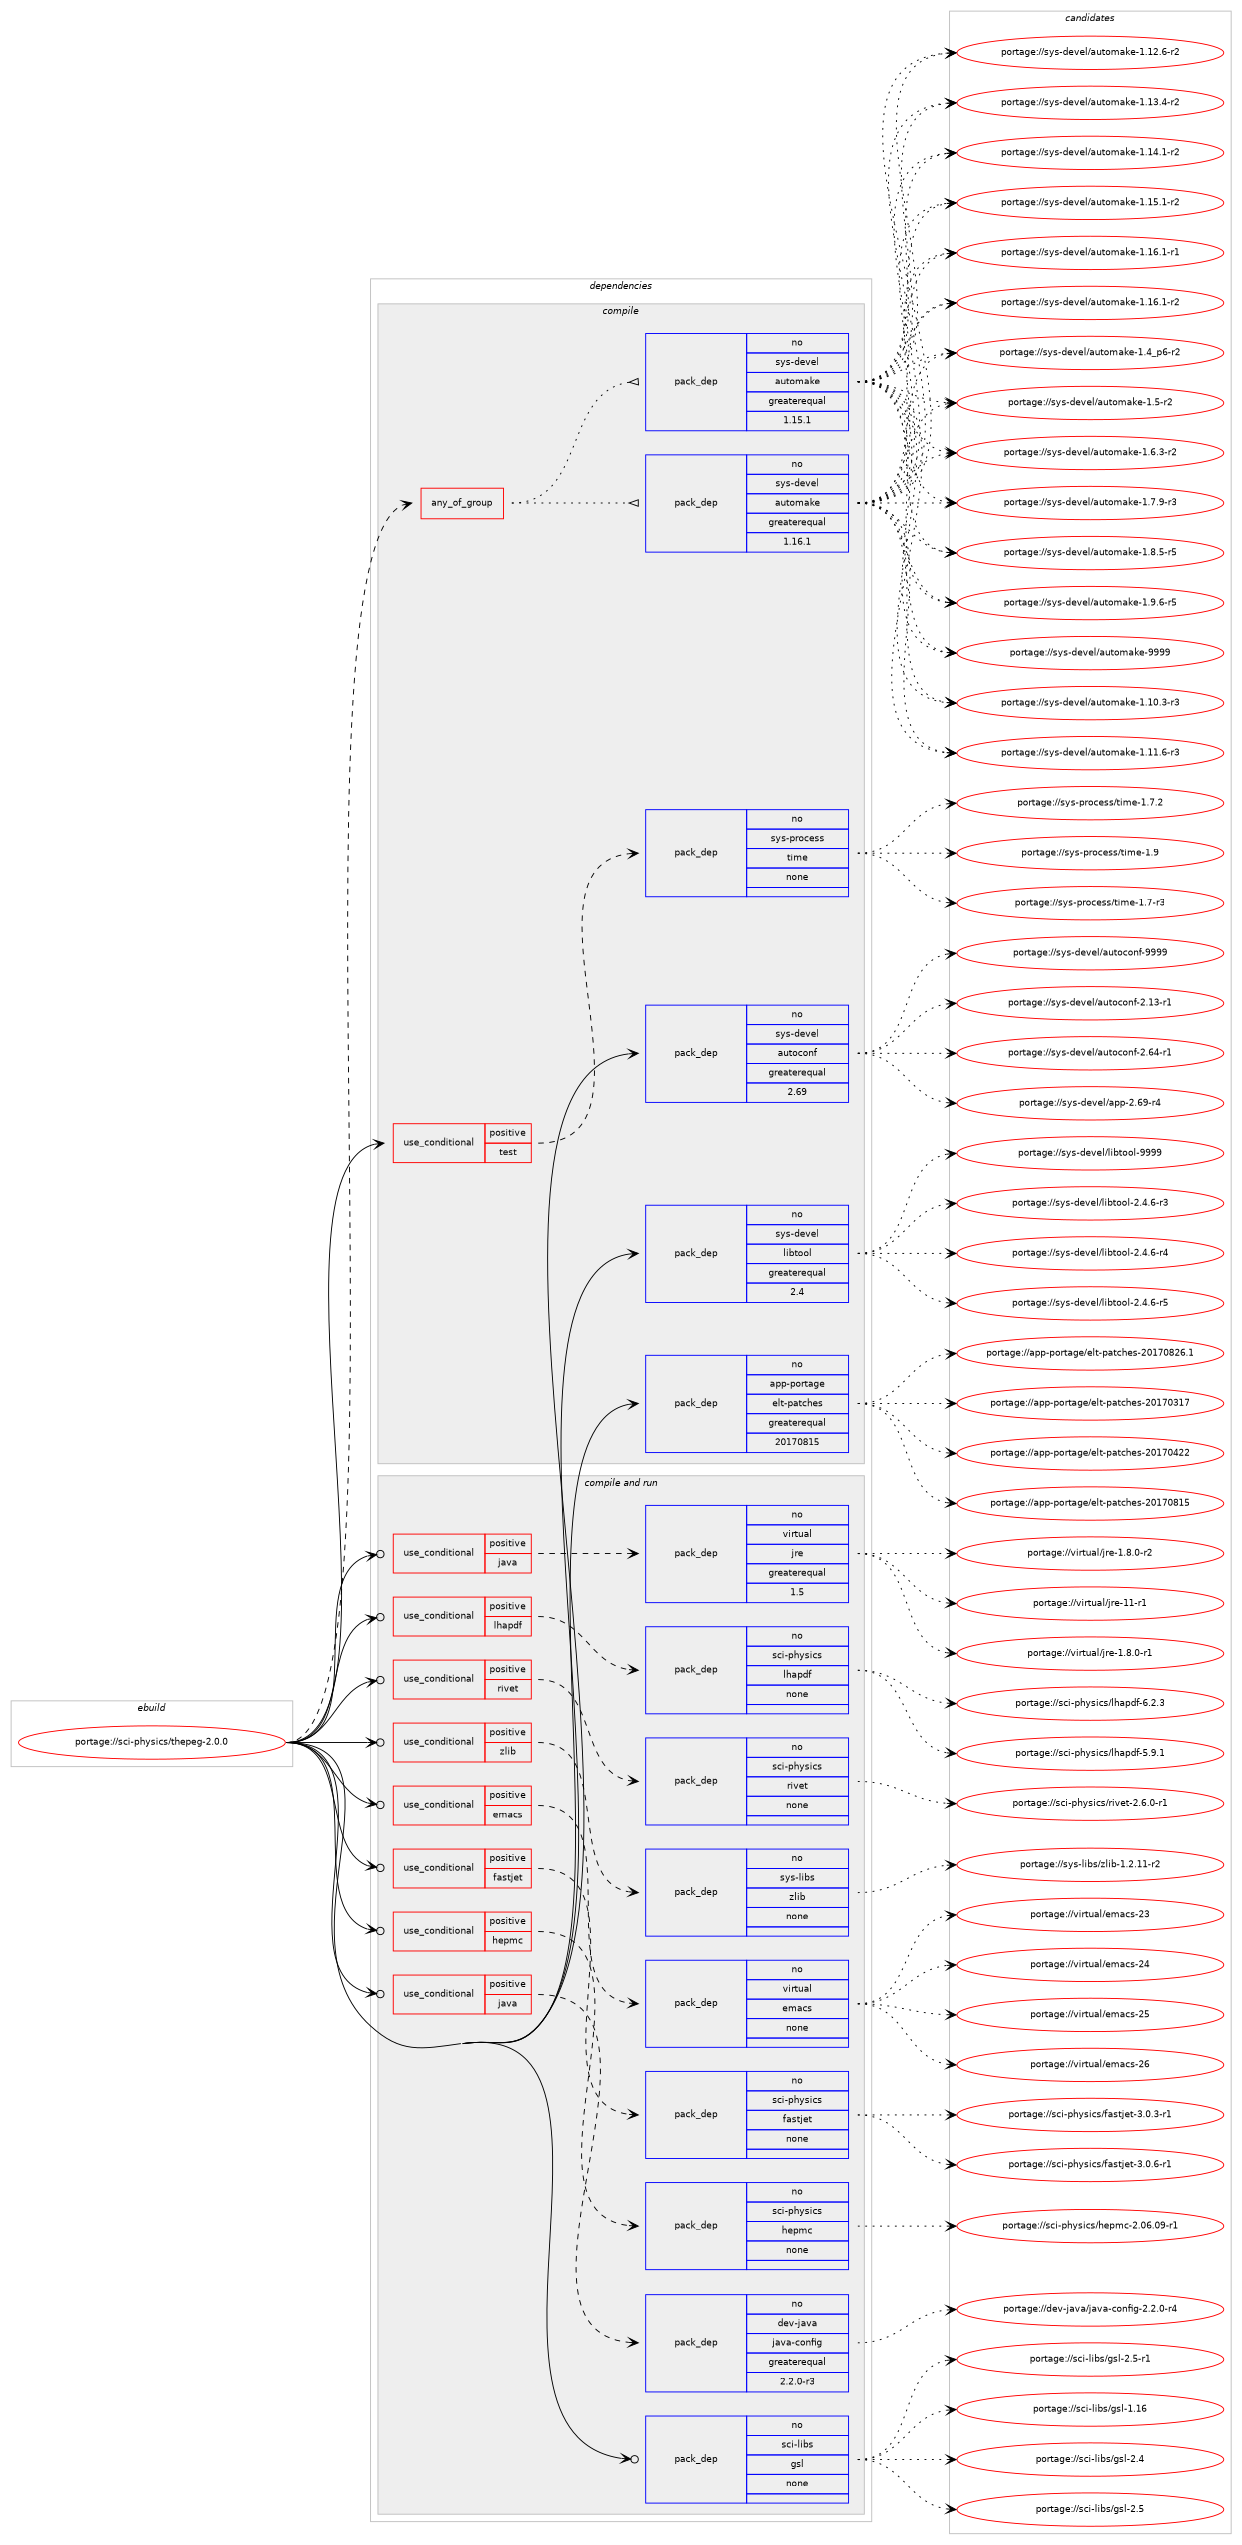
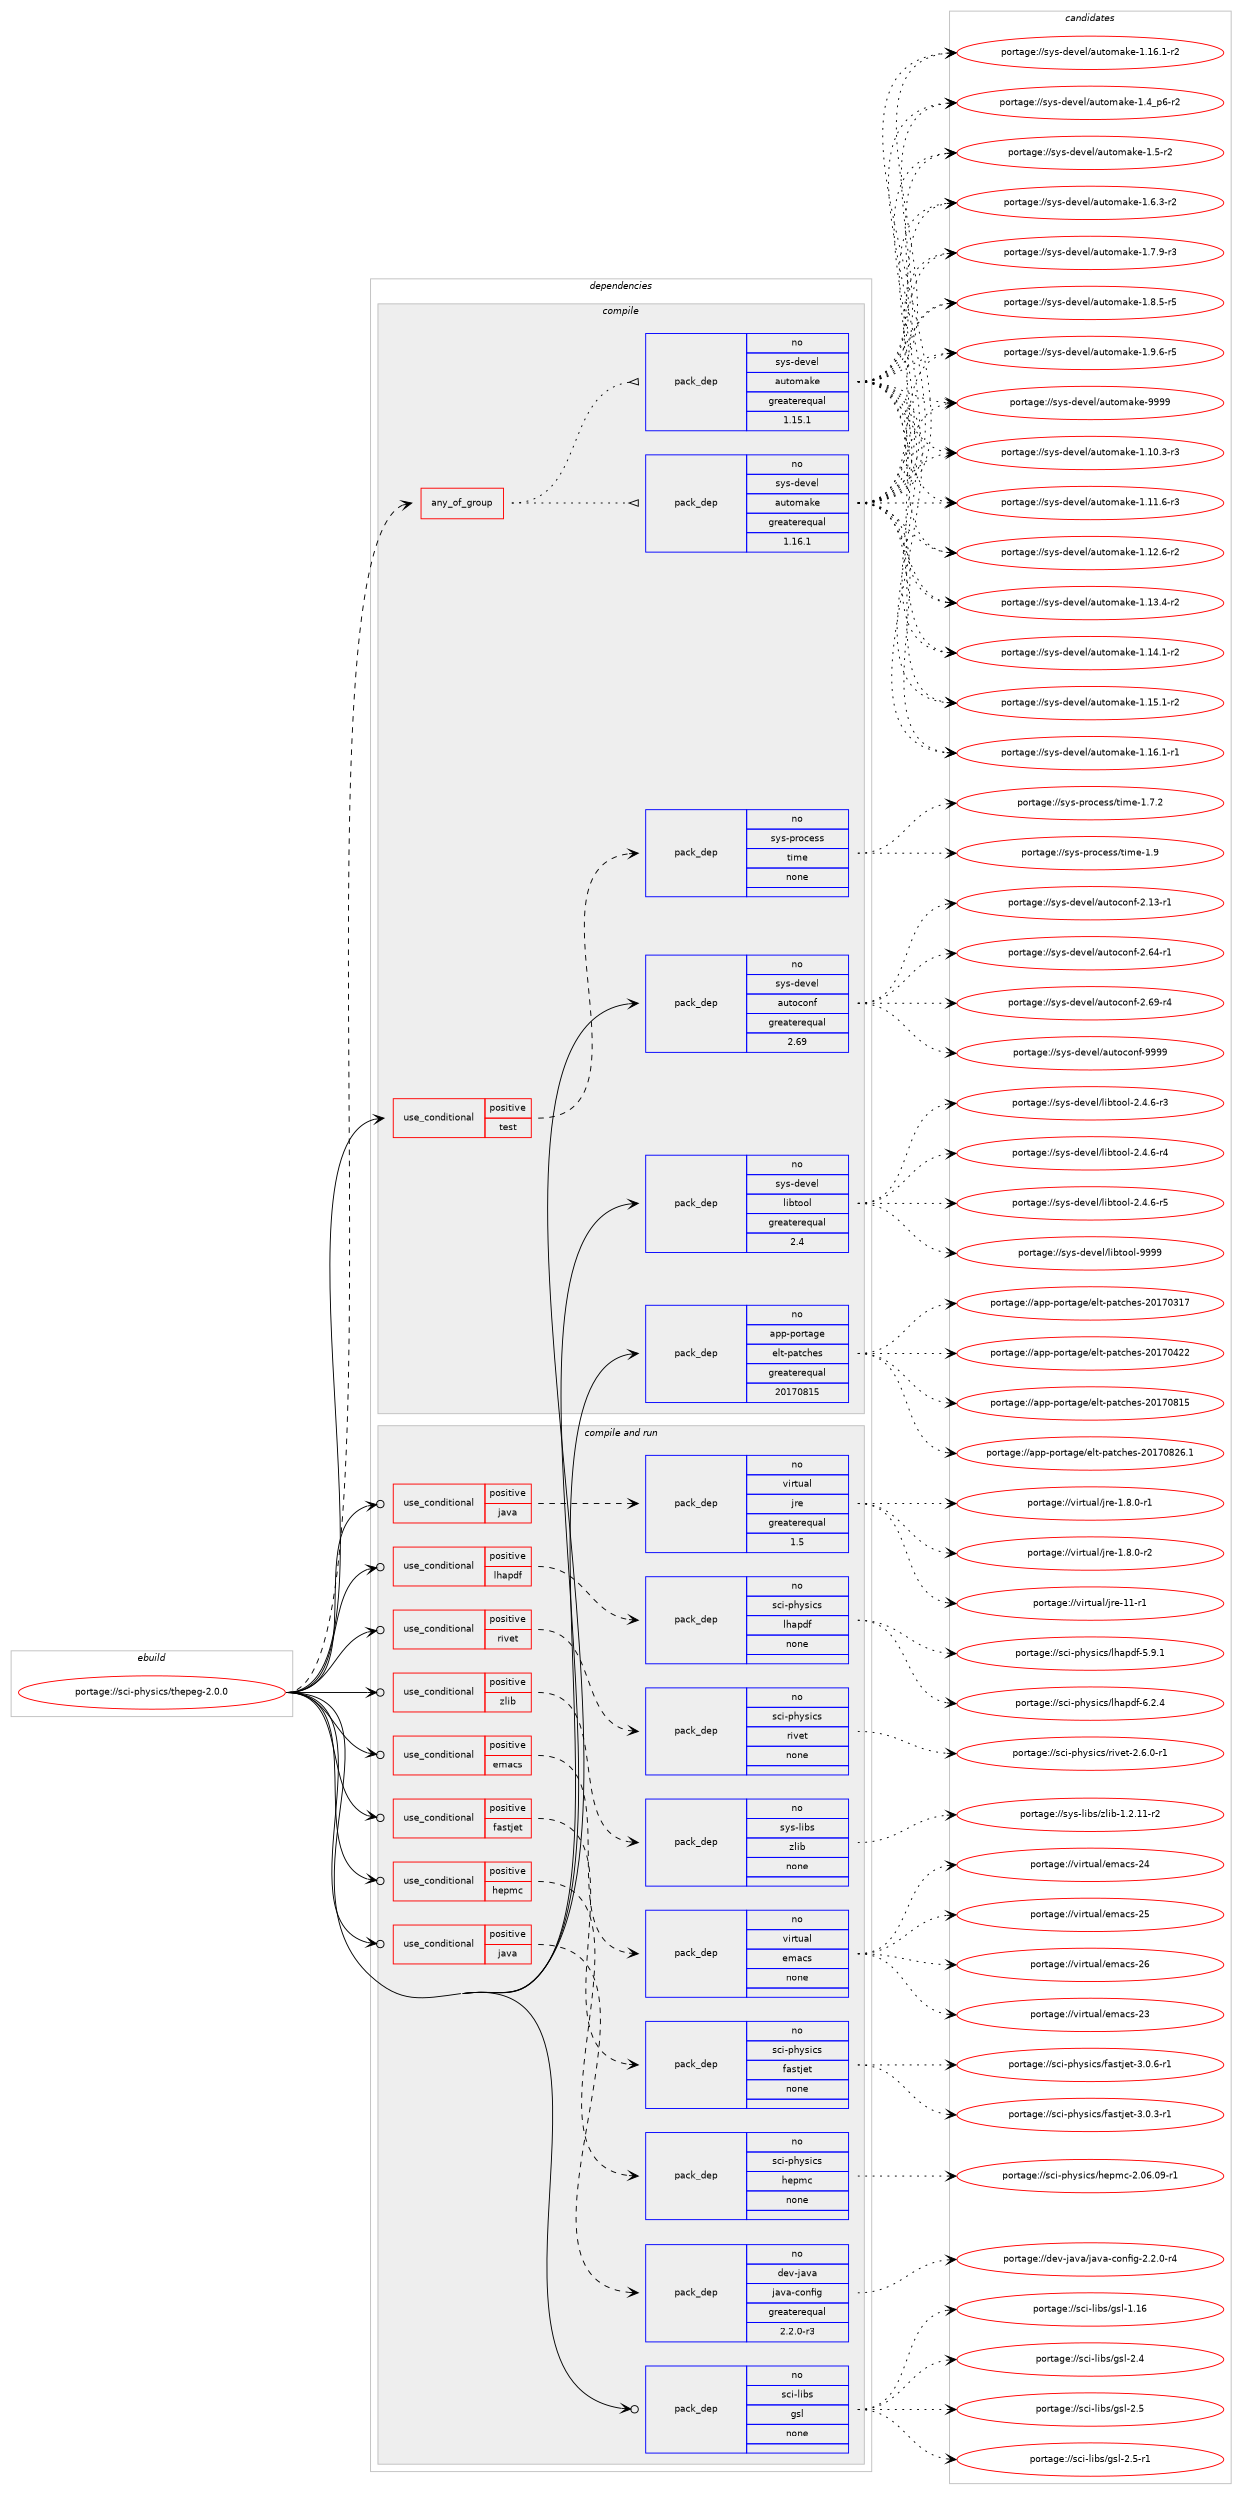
(1090, 903) -> none
(1090, 1103) -> (1090, 1003)
(1090, 1704) -> (1090, 1704)
